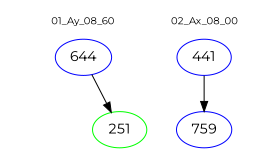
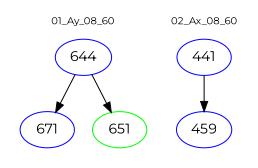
(205, 22) -> (205, 22)
none -> (47, 130)
(120, 130) -> (120, 130)
(204, 130) -> (204, 130)
